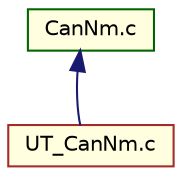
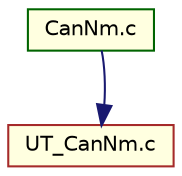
(77, 98) -> (105, 78)
